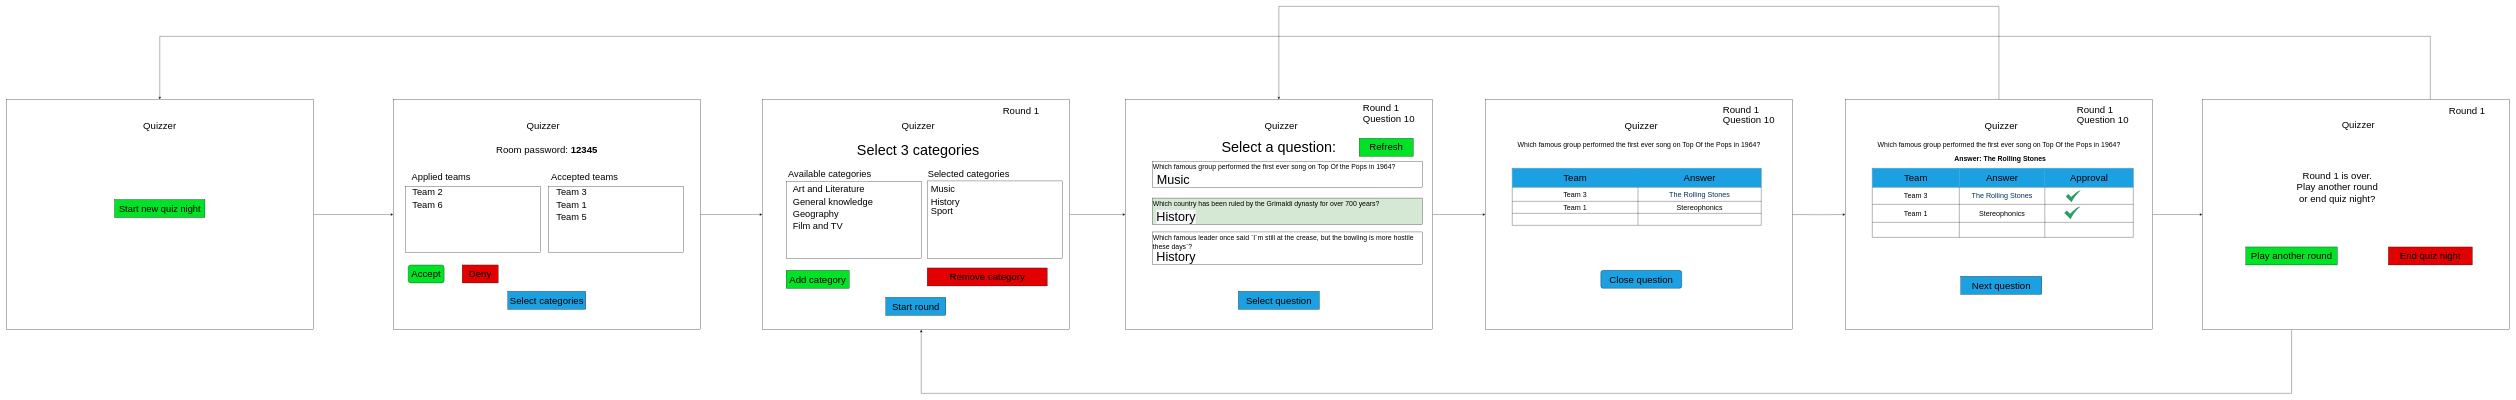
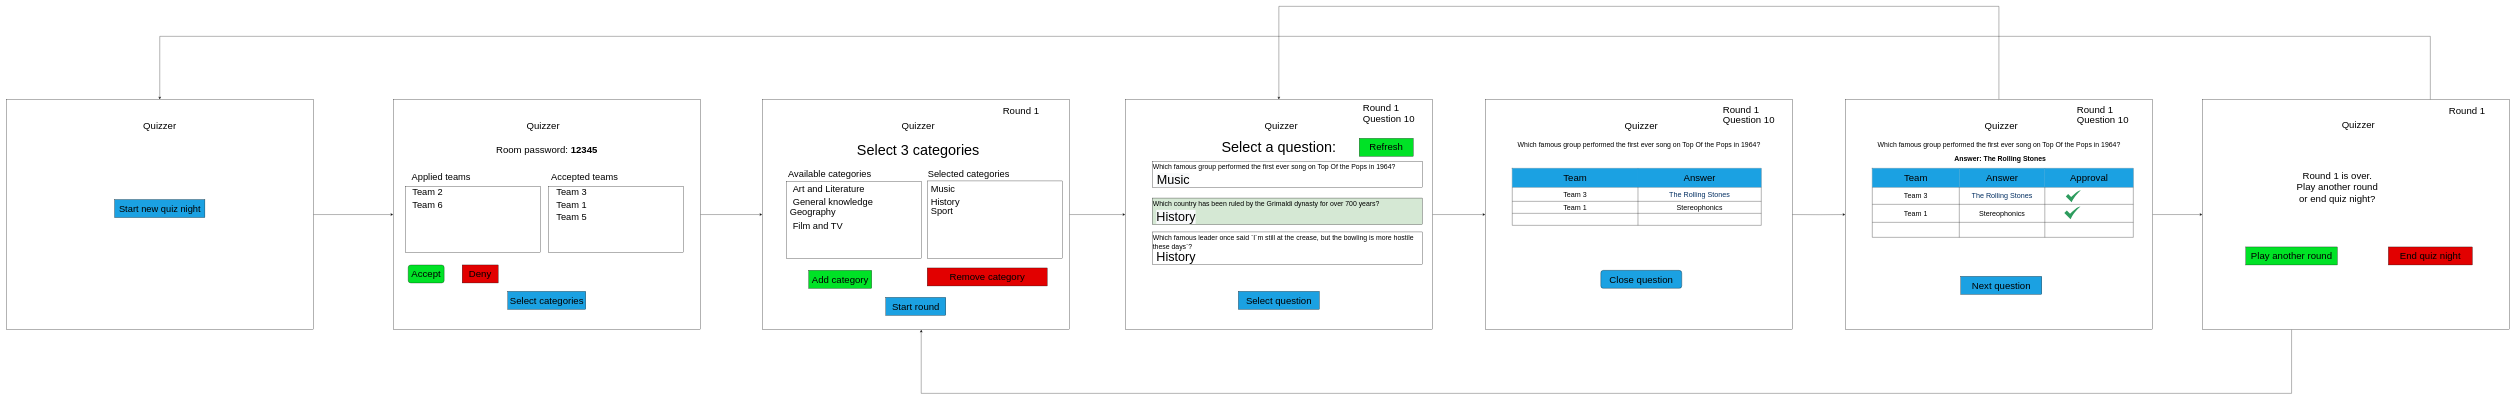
(160, 208) -> (160, 208)
(854, 213) -> (851, 212)
(818, 279) -> (840, 279)
